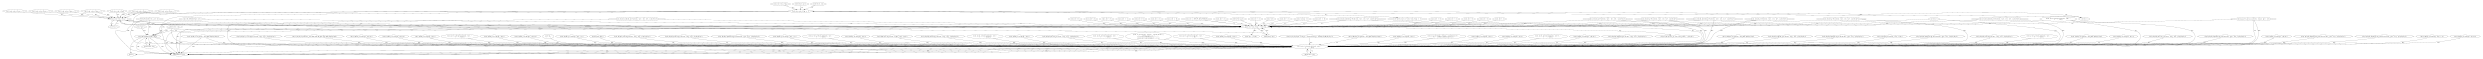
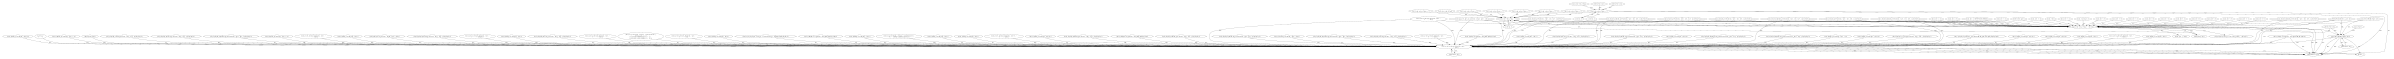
(1407, 19) -> none
